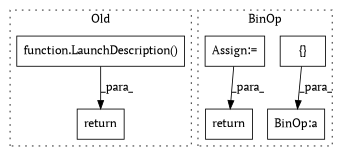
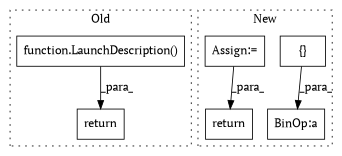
(265, 20) -> (265, 20)
